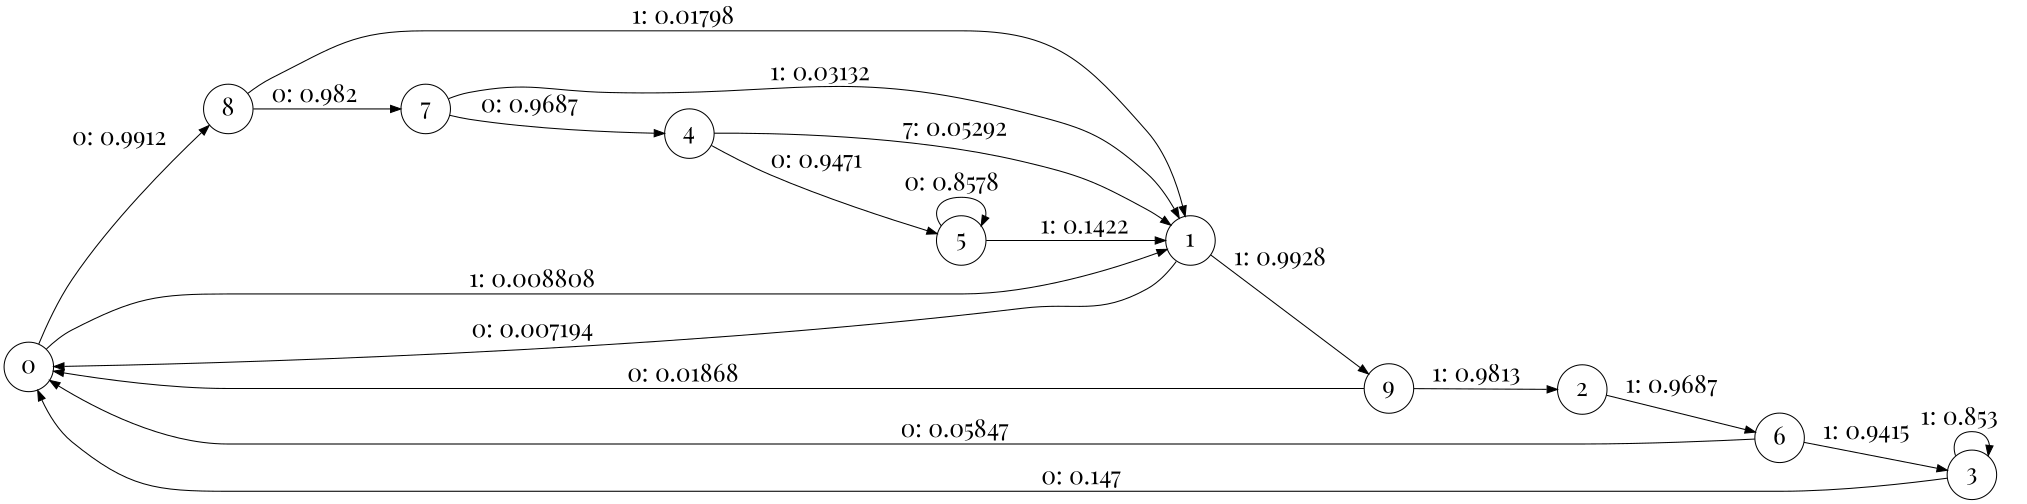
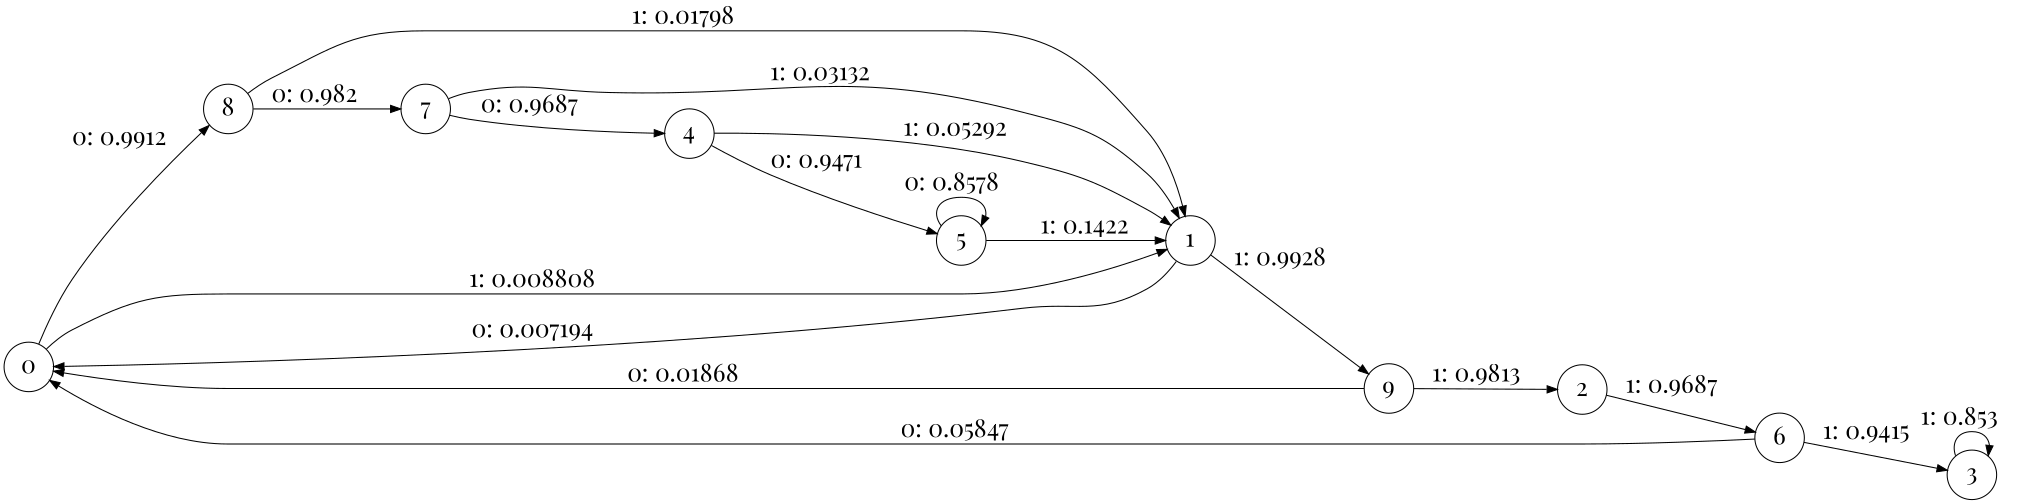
(961, 130) -> (961, 130)
(978, 491) -> none
